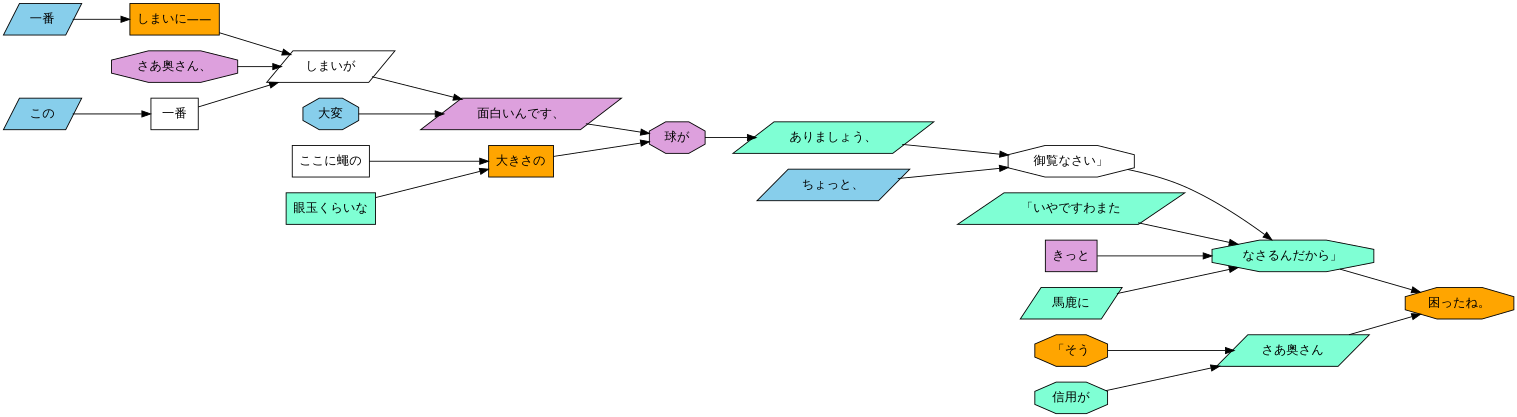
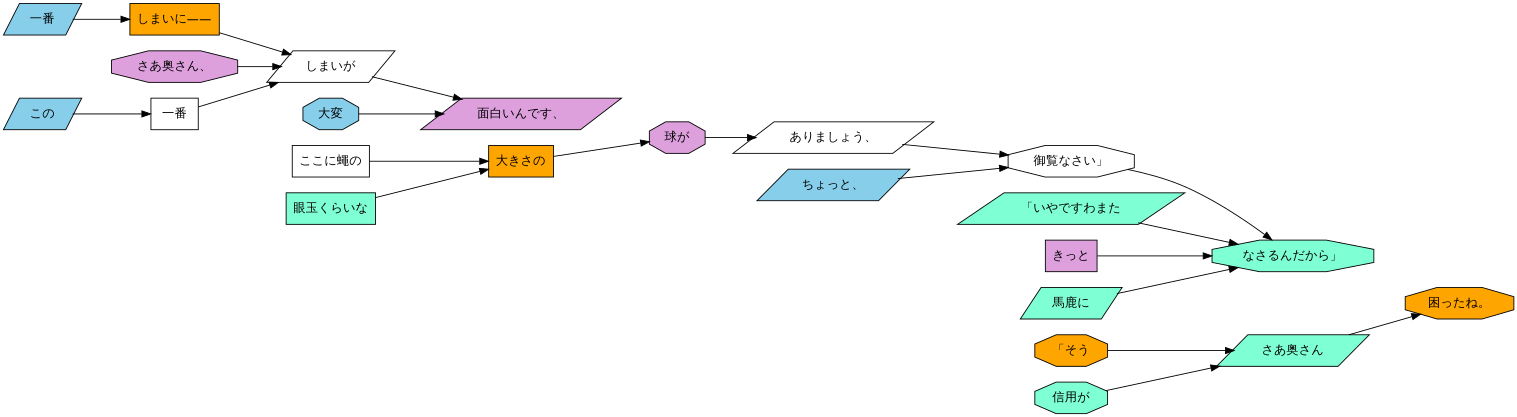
(613, 128) -> none
(833, 138) -> (833, 138)
(1376, 279) -> none
